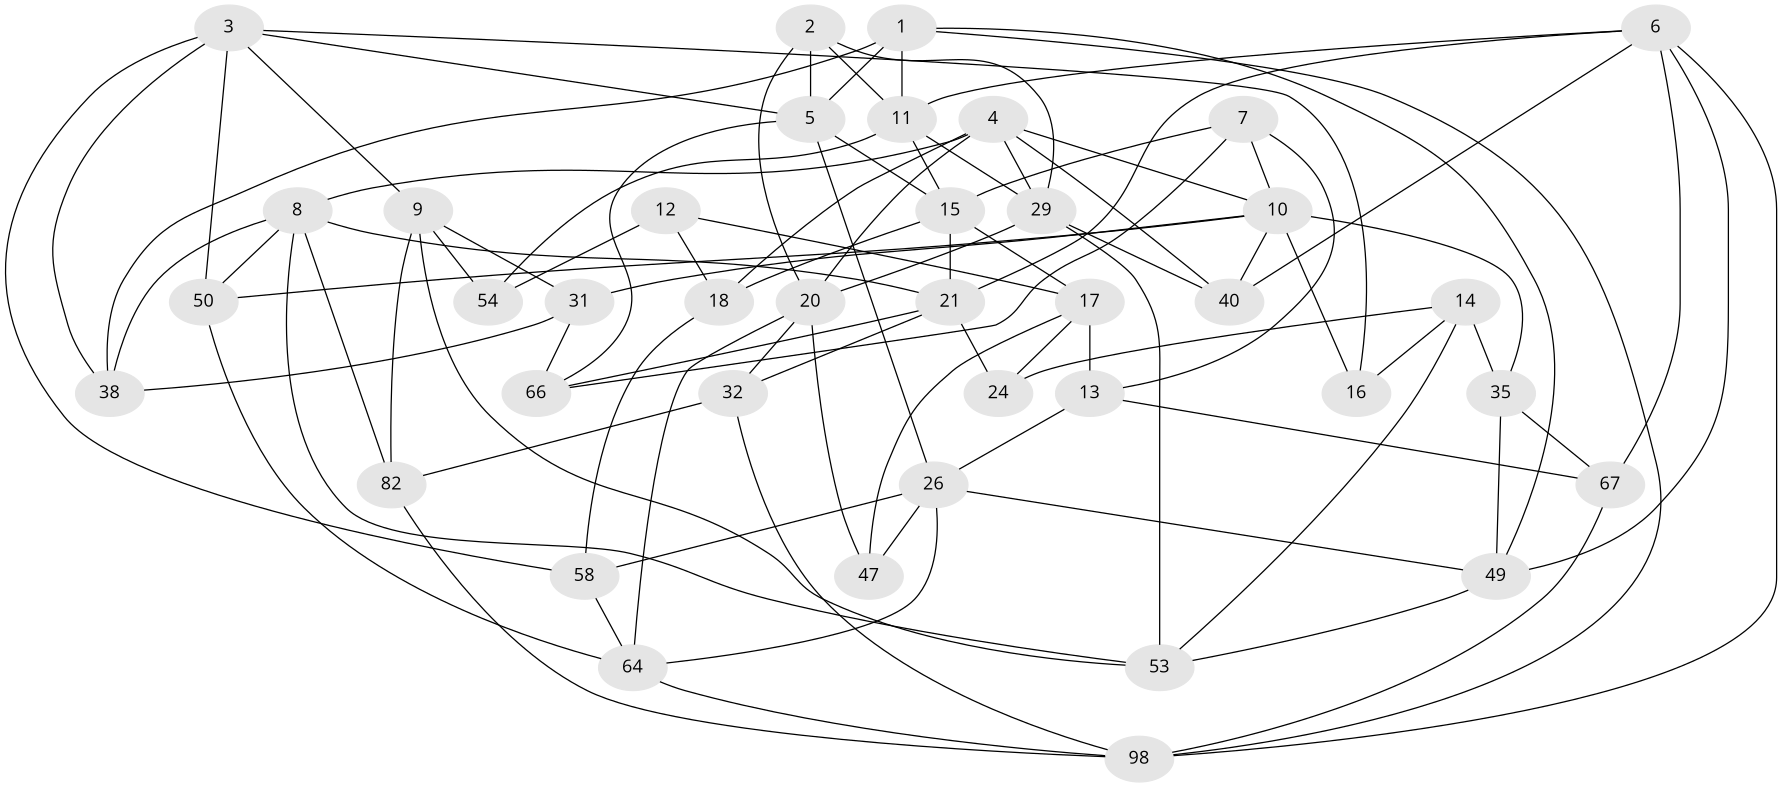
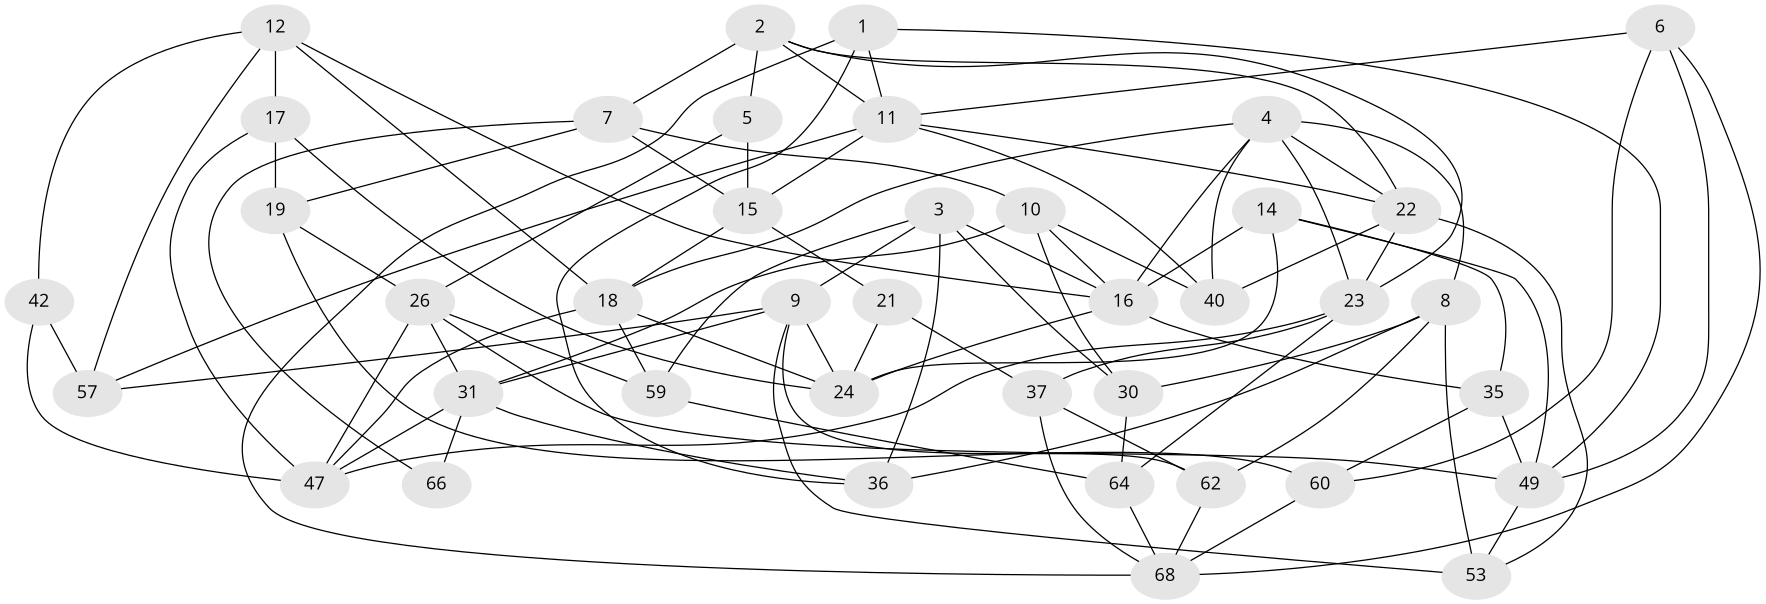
(1313, 64) -> none
(862, 68) -> none
(520, 74) -> none
none -> (684, 74)
(1130, 163) -> (1191, 208)
(1433, 171) -> (1070, 184)
(1042, 211) -> (1407, 211)
(611, 212) -> none
none -> (678, 225)
(1461, 251) -> (1272, 353)
(1020, 257) -> none
(608, 258) -> none
none -> (39, 302)
(204, 302) -> (1129, 394)
(488, 302) -> (88, 394)
(811, 302) -> (1354, 302)
none -> (981, 343)
none -> (726, 348)
none -> (820, 348)
(744, 349) -> none
none -> (438, 362)
(110, 394) -> (878, 485)
(733, 394) -> (1037, 394)
(1090, 394) -> (275, 211)
none -> (392, 439)
(392, 485) -> (1211, 485)
(1610, 485) -> (1320, 485)
(1333, 499) -> (1500, 273)
(585, 576) -> (656, 394)
(841, 633) -> (442, 343)
(1139, 759) -> (1165, 576)
